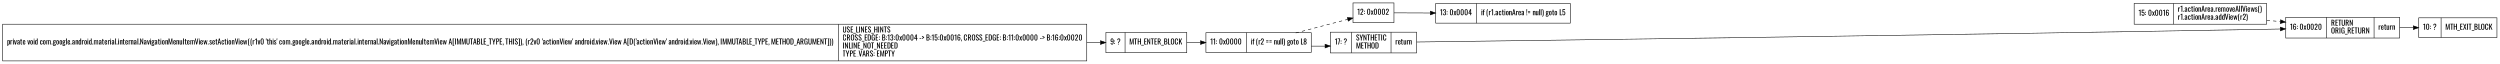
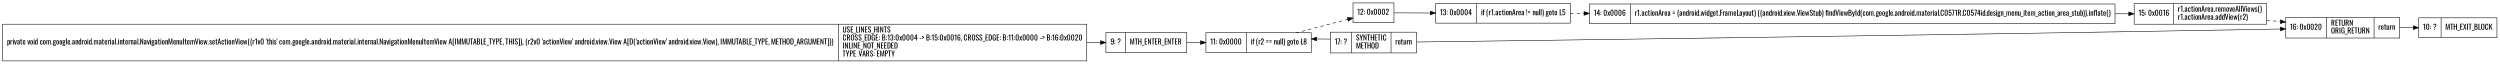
none -> (1852, 14)
(1156, 42) -> (1156, 42)
(1318, 46) -> (1324, 39)
